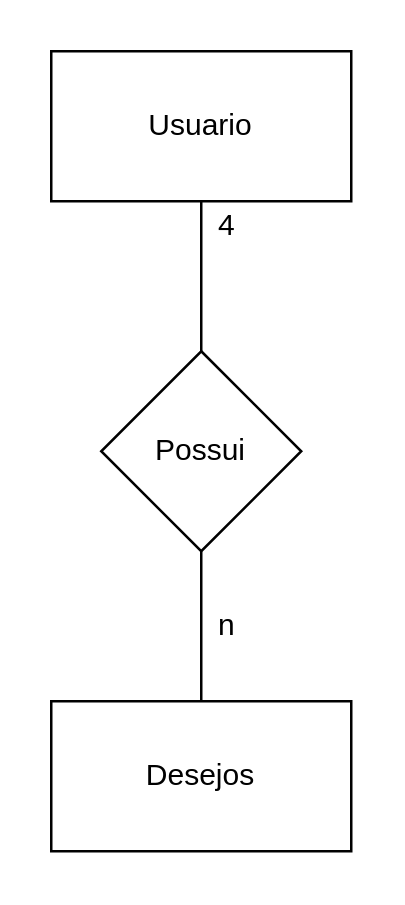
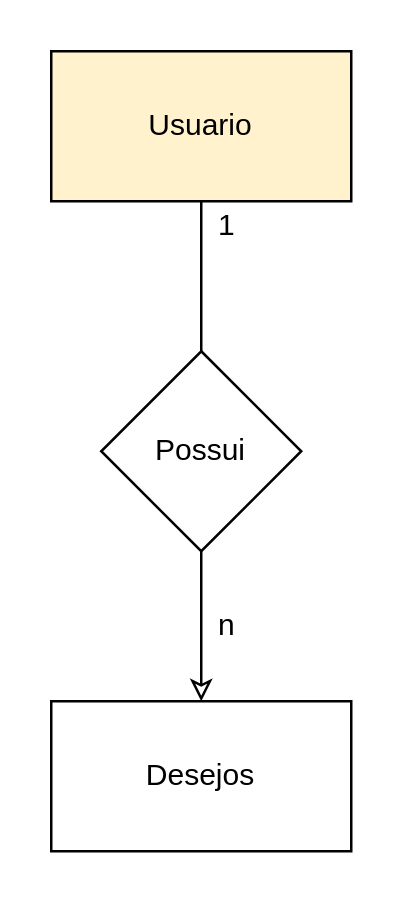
(201, 126) -> (201, 126)
(228, 226) -> (228, 226)
(201, 690) -> (201, 683)
